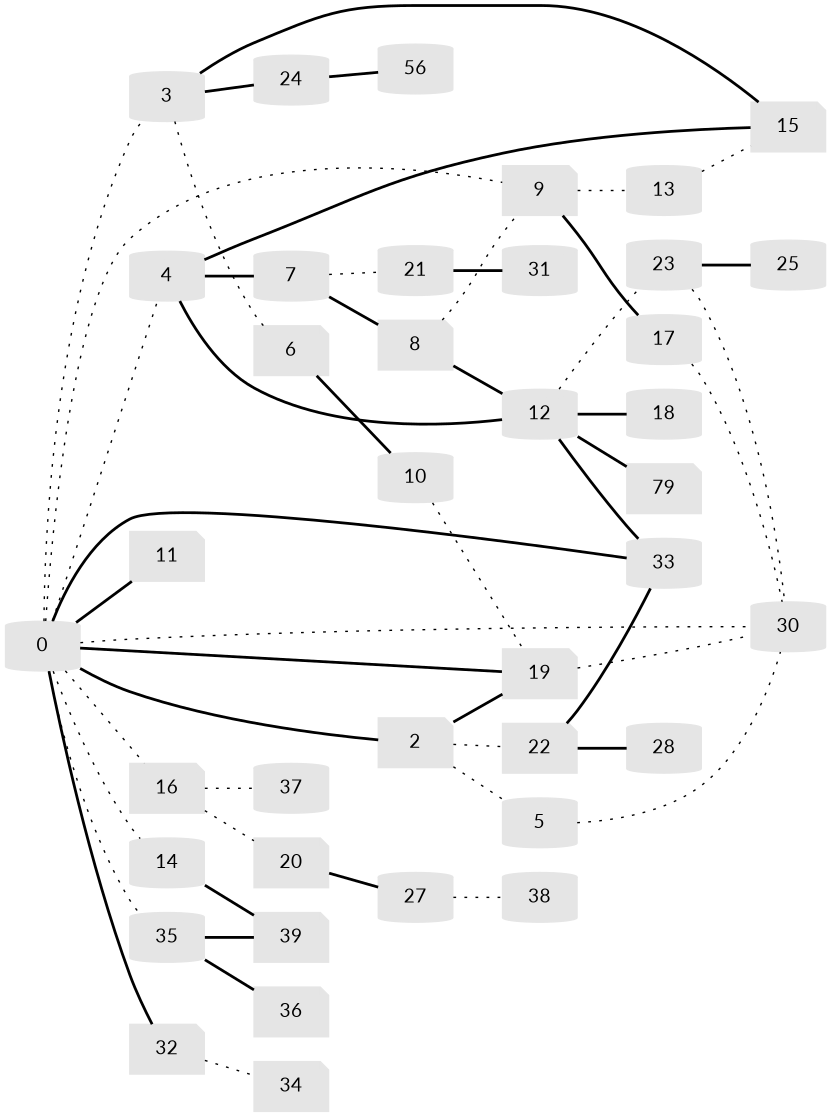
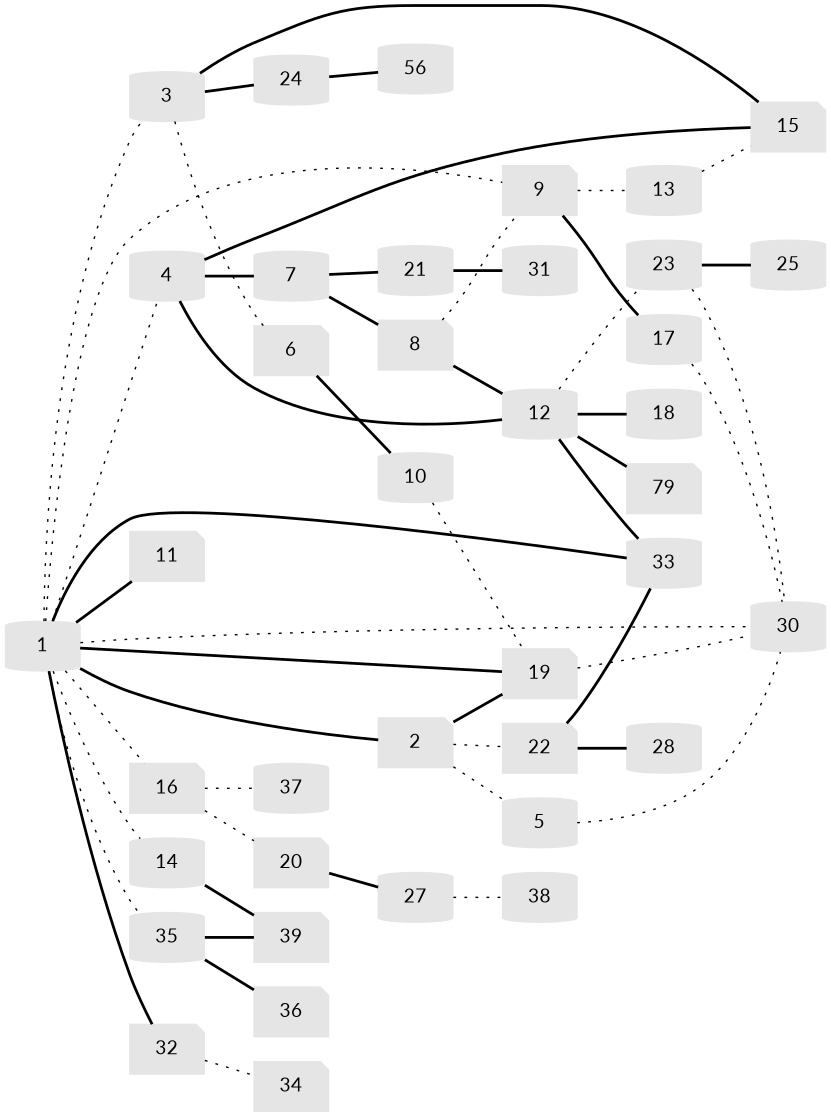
(354, 273) -> (354, 273)
(43, 646) -> (43, 646)
